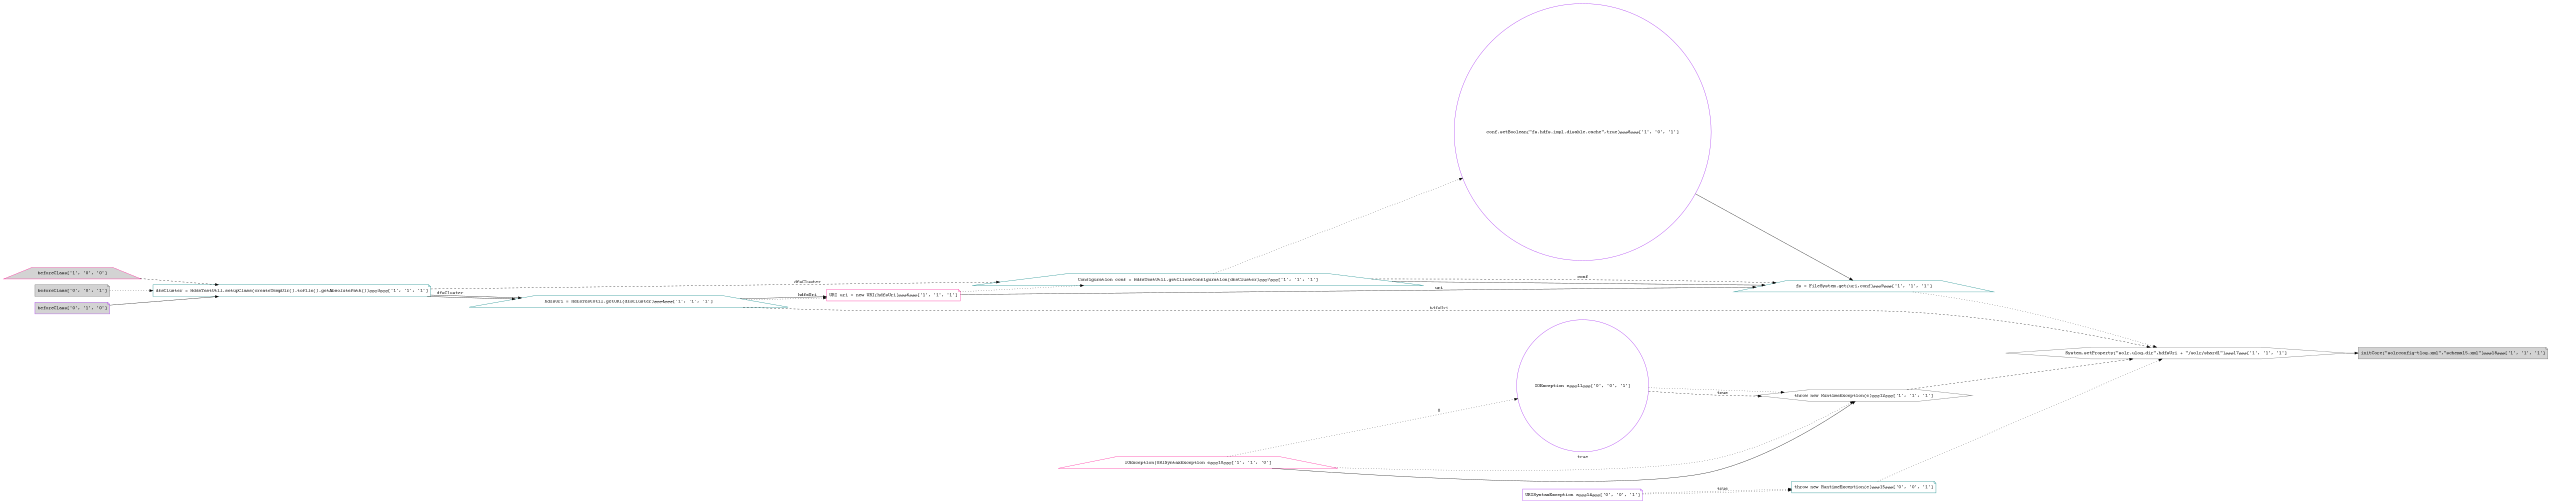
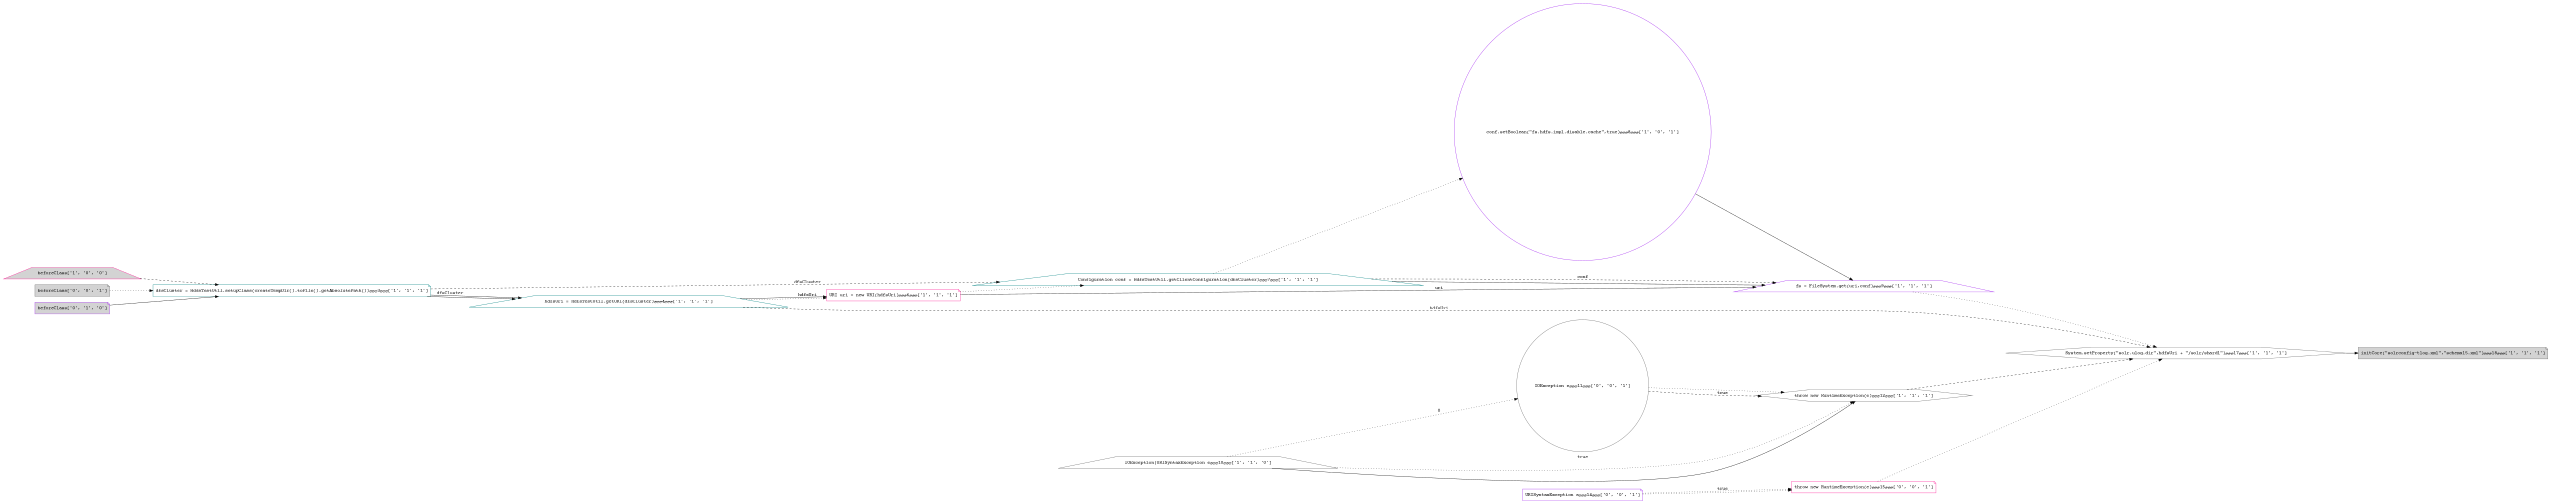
(1864, 286) -> (1864, 286)
(1583, 386) -> (1583, 386)
(1198, 462) -> (1198, 462)
(1864, 487) -> (1864, 487)
